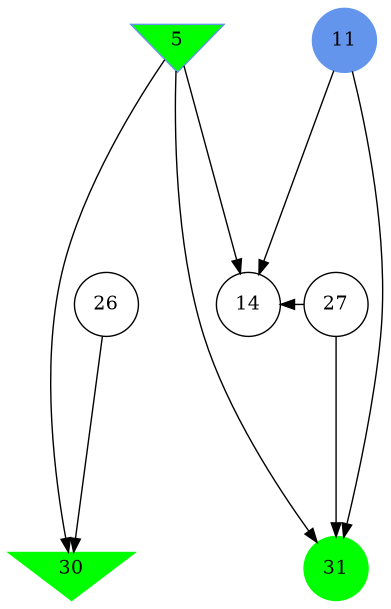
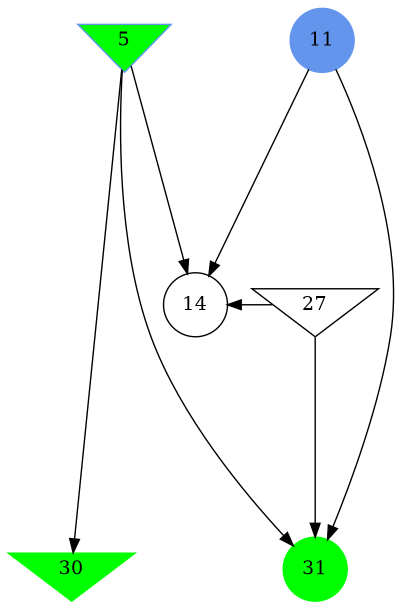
(106, 304) -> none
(336, 304) -> (315, 305)
